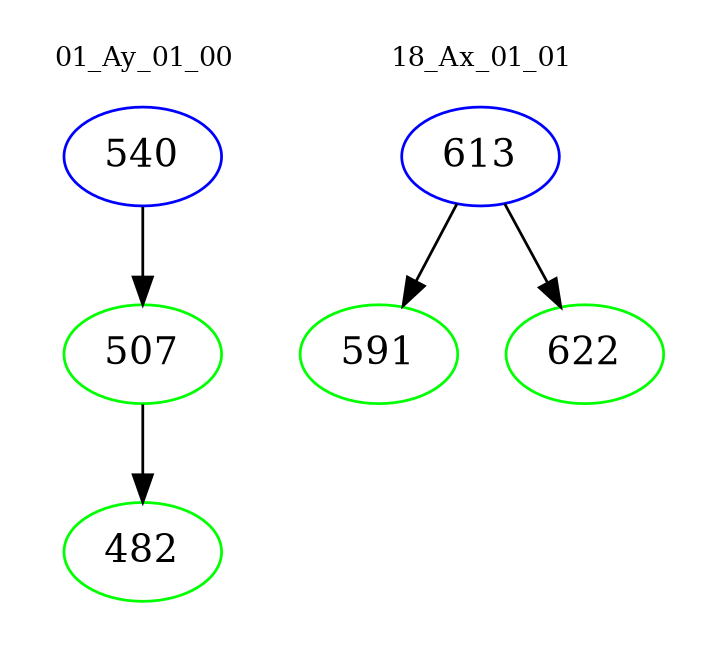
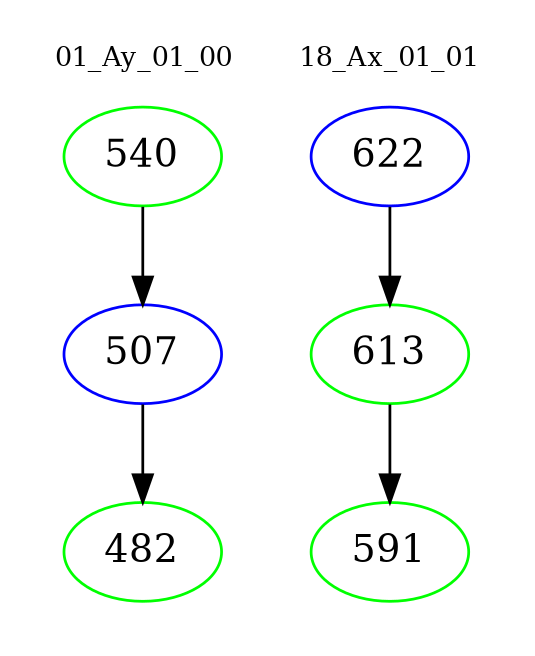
(143, 157) -> (143, 157)
(481, 157) -> (390, 354)
(526, 243) -> (390, 242)
(143, 354) -> (143, 354)
(585, 354) -> (390, 157)
